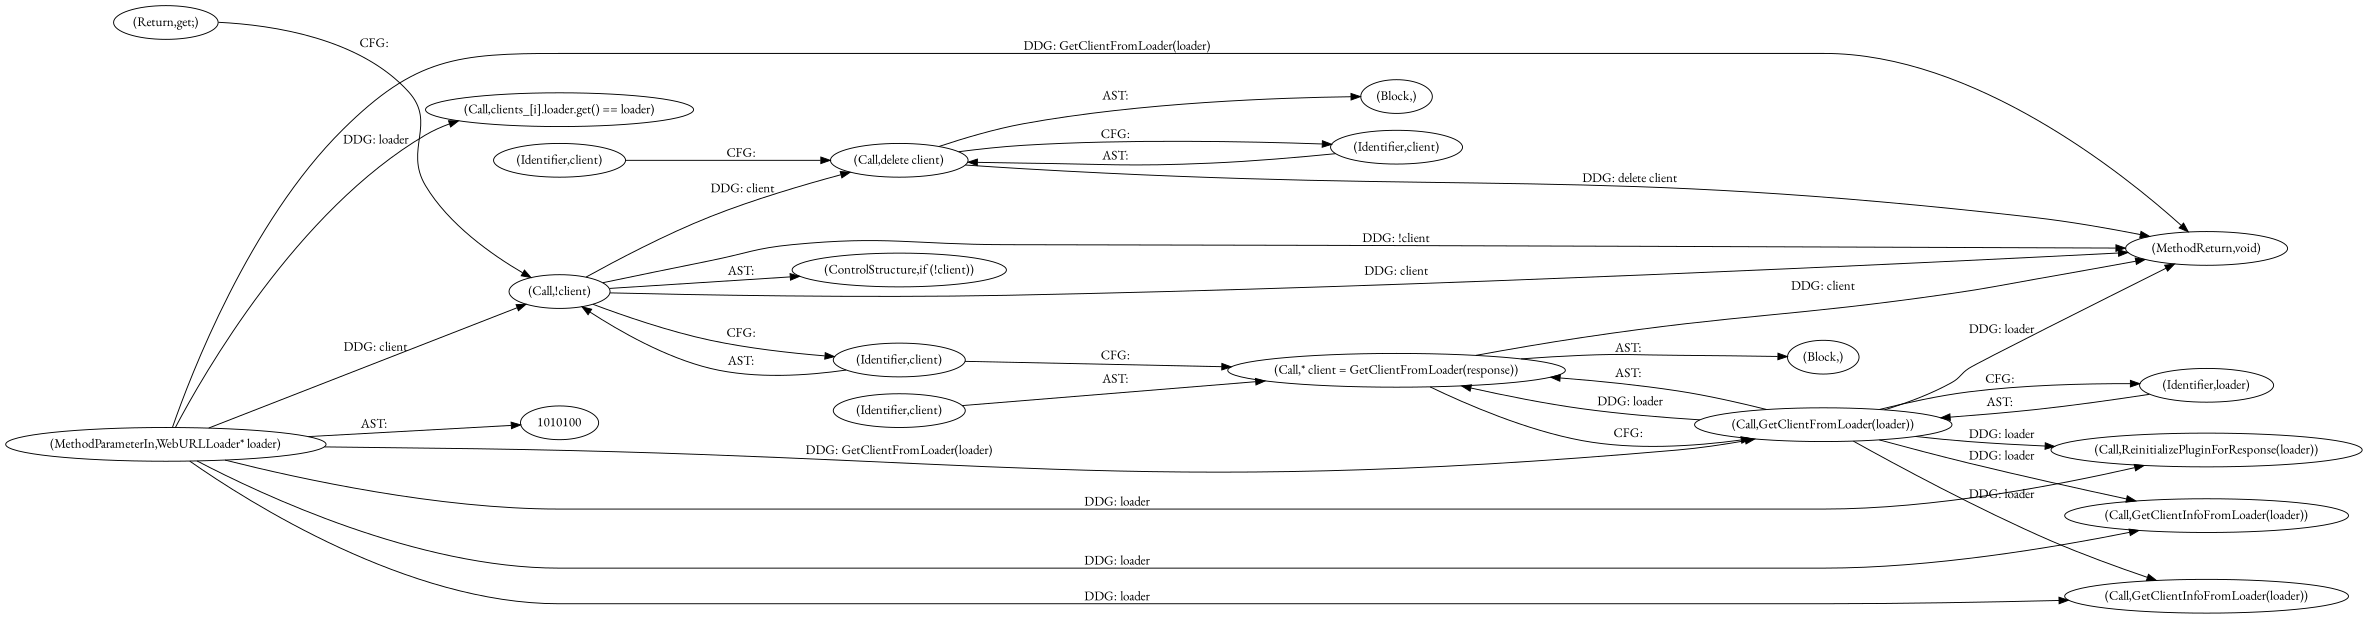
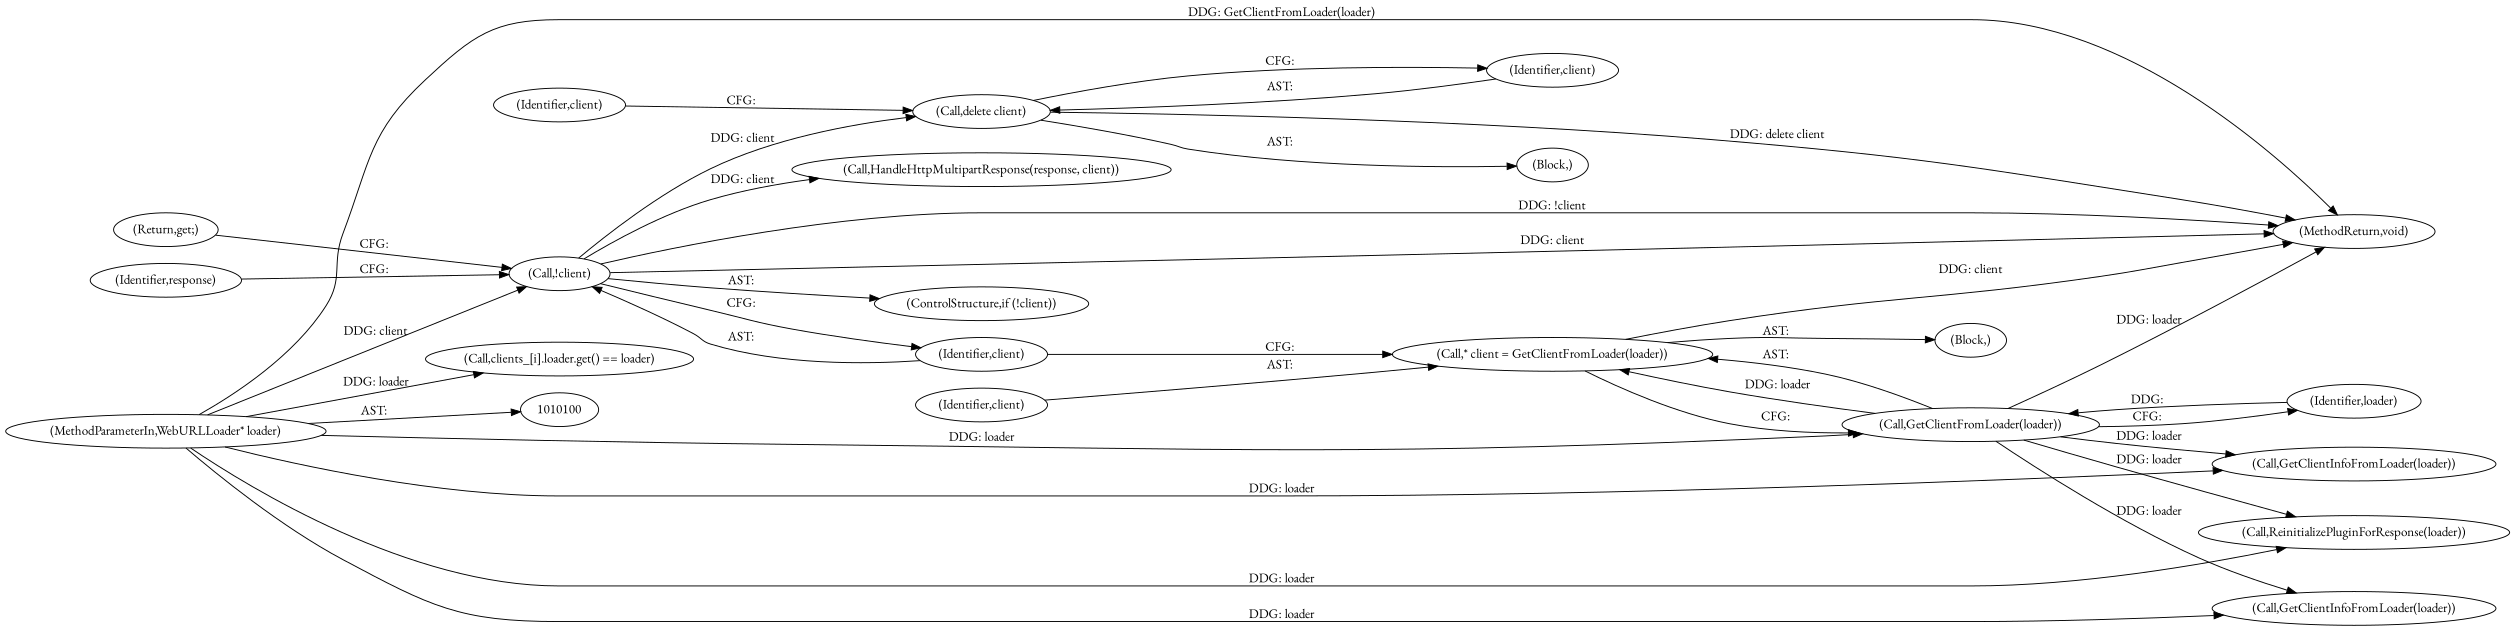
none -> (982, 170)
none -> (166, 280)
(1397, 370) -> (1552, 354)
(2002, 403) -> (2149, 400)
(899, 450) -> (982, 437)
